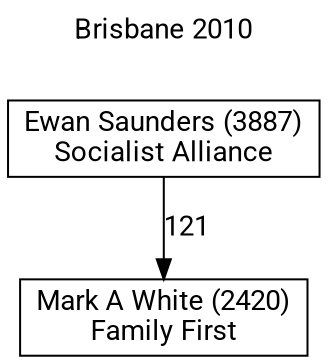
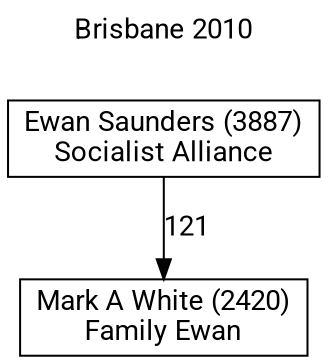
(164, 318) -> (164, 318)
